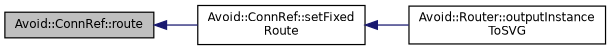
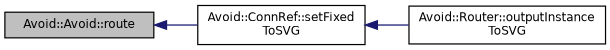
(79, 25) -> (79, 25)
(281, 25) -> (281, 25)
